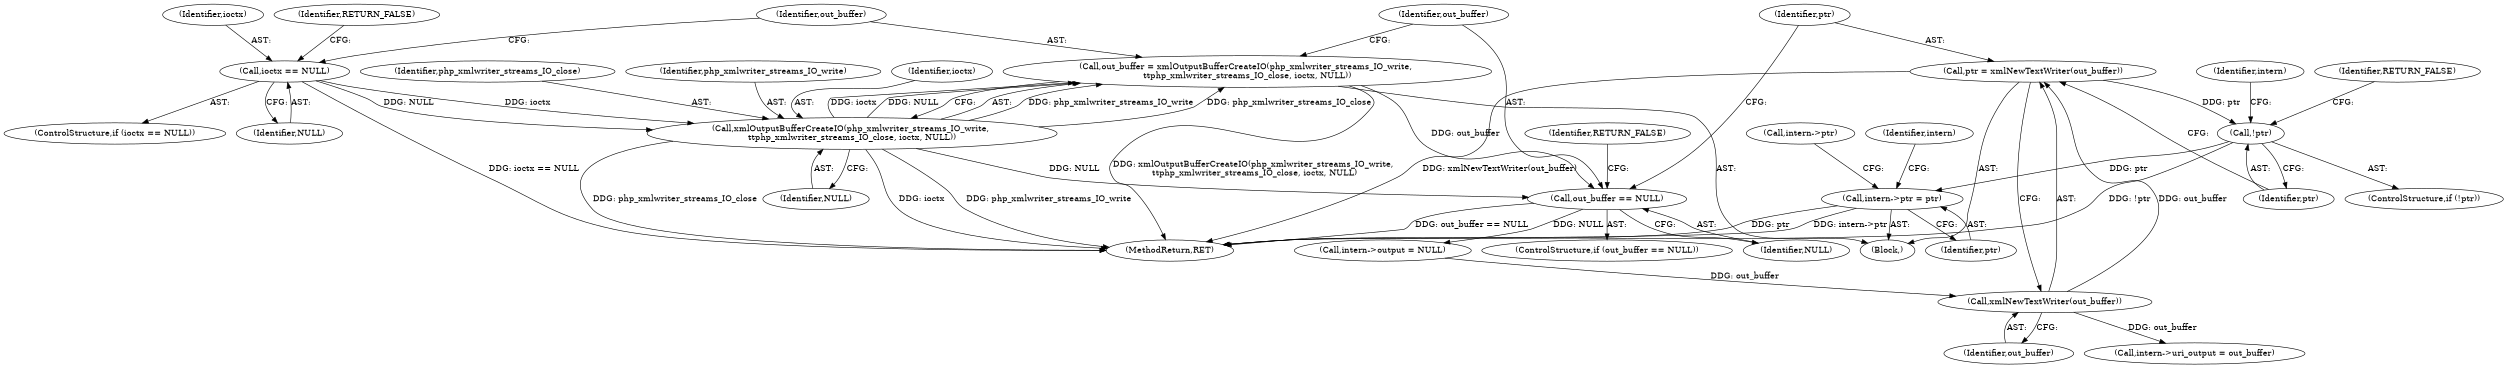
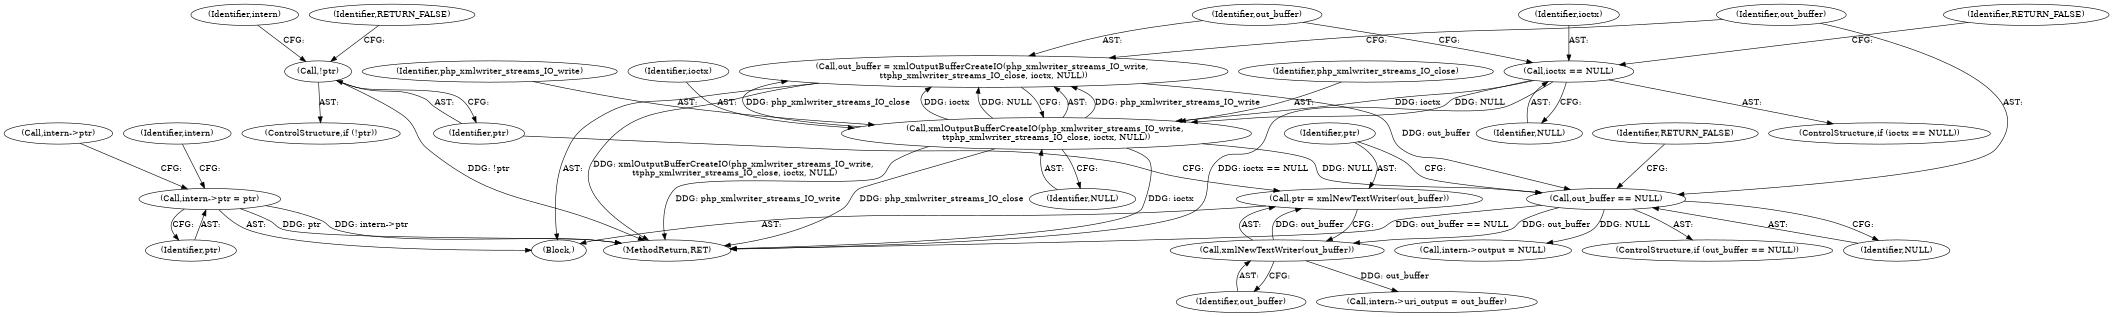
(1535, 89) -> none
(2169, 95) -> none
(2092, 163) -> none
(1697, 279) -> (1462, 237)
